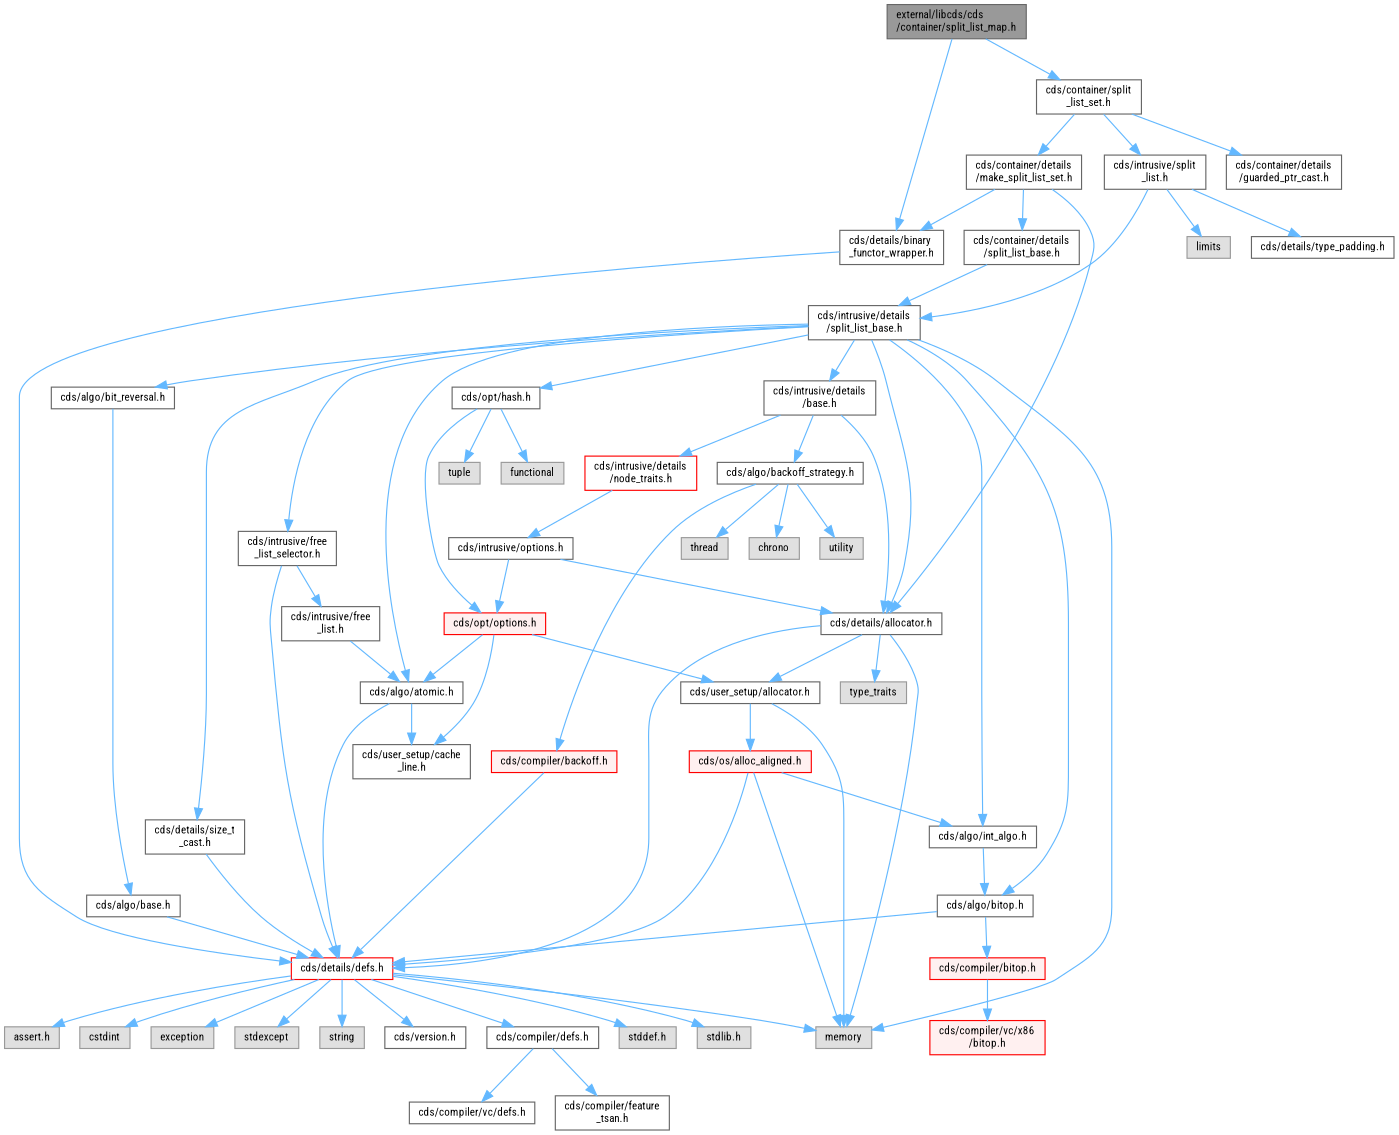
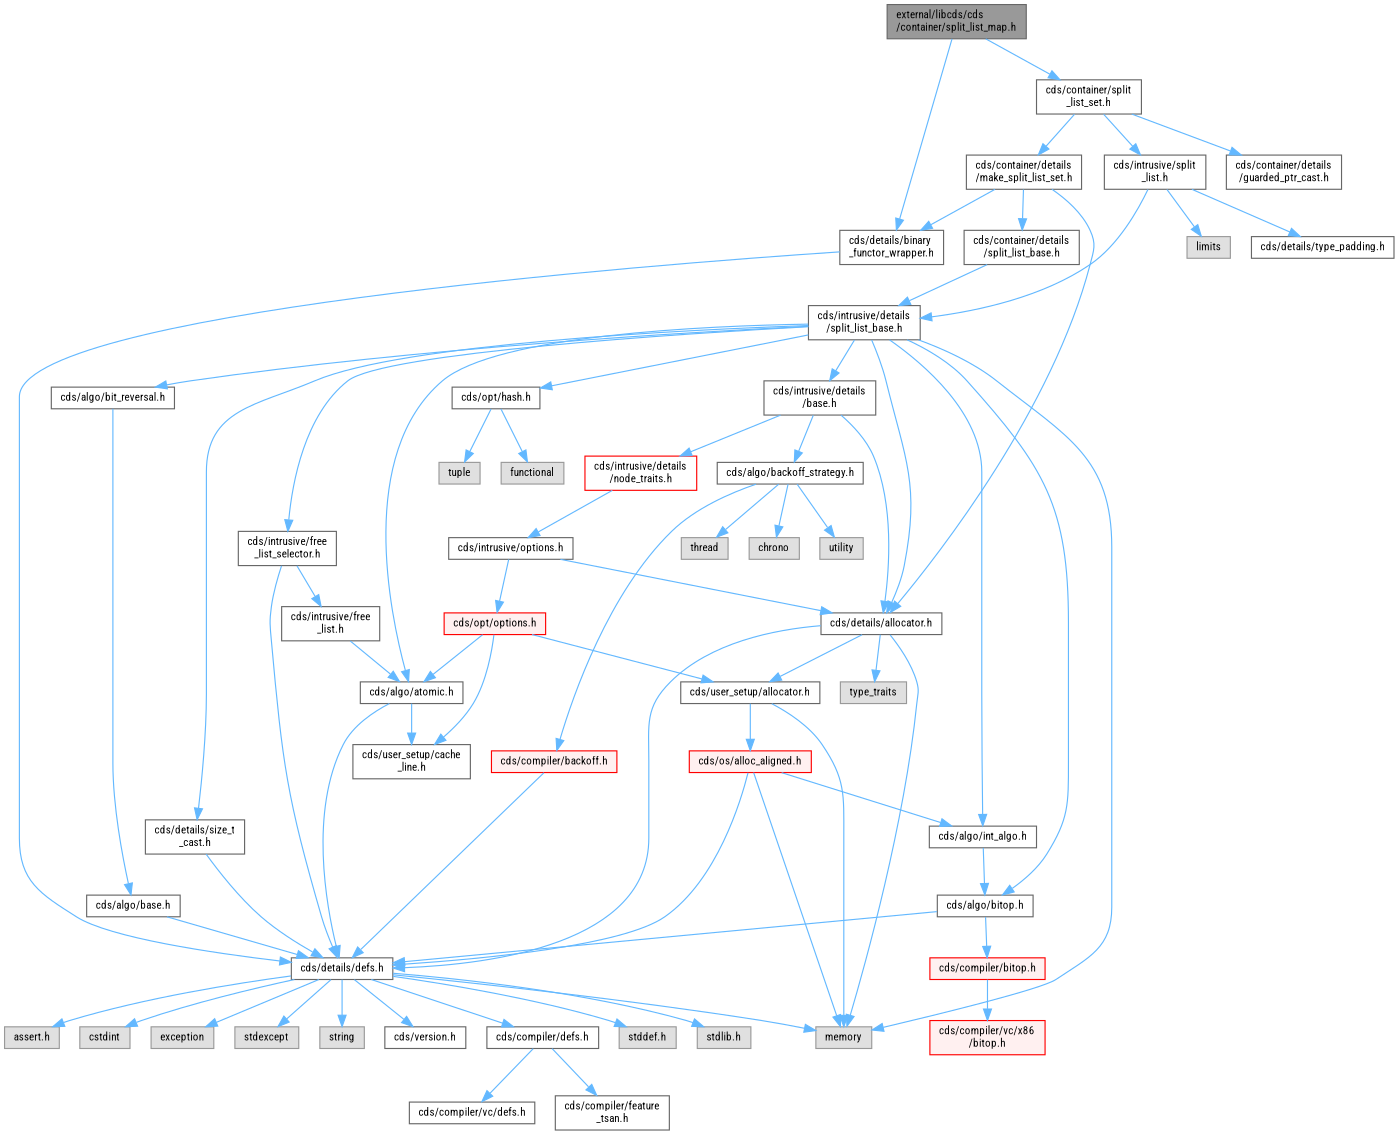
(427, 503) -> none
(342, 969) -> (342, 969)
